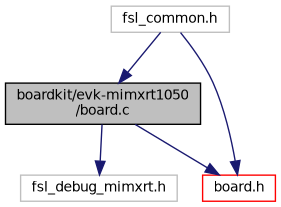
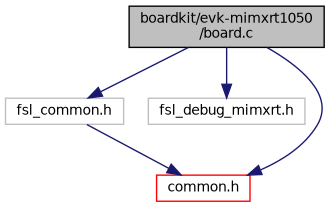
(144, 52) -> (144, 70)
(239, 188) -> (203, 188)
